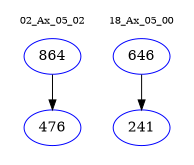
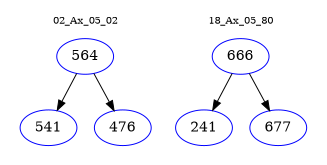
(142, 21) -> (241, 21)
(52, 56) -> (85, 56)
(142, 56) -> (241, 56)
none -> (49, 128)
none -> (278, 128)
